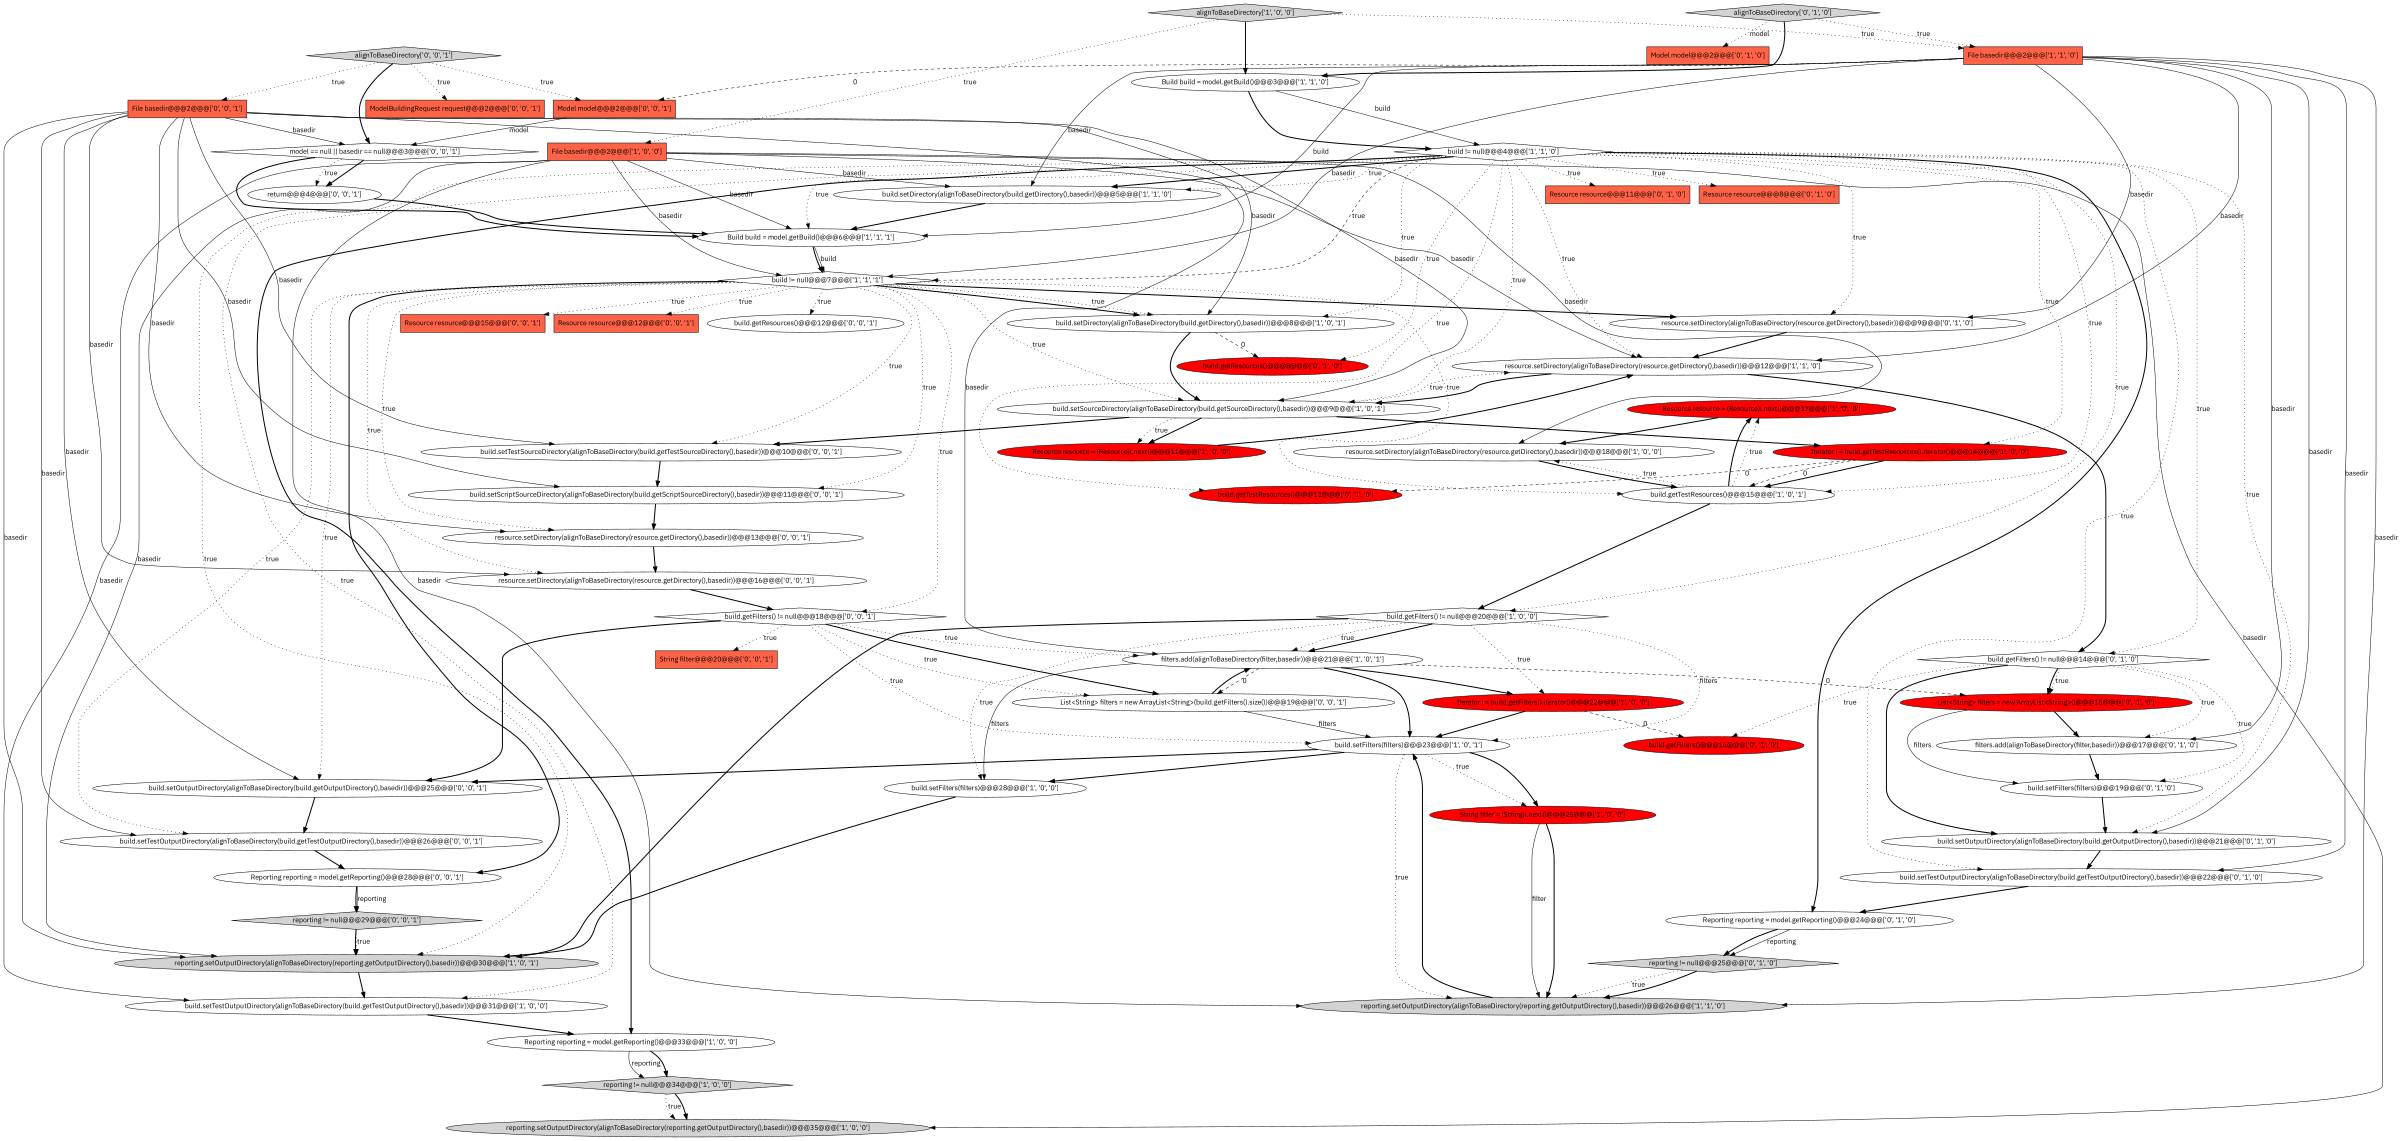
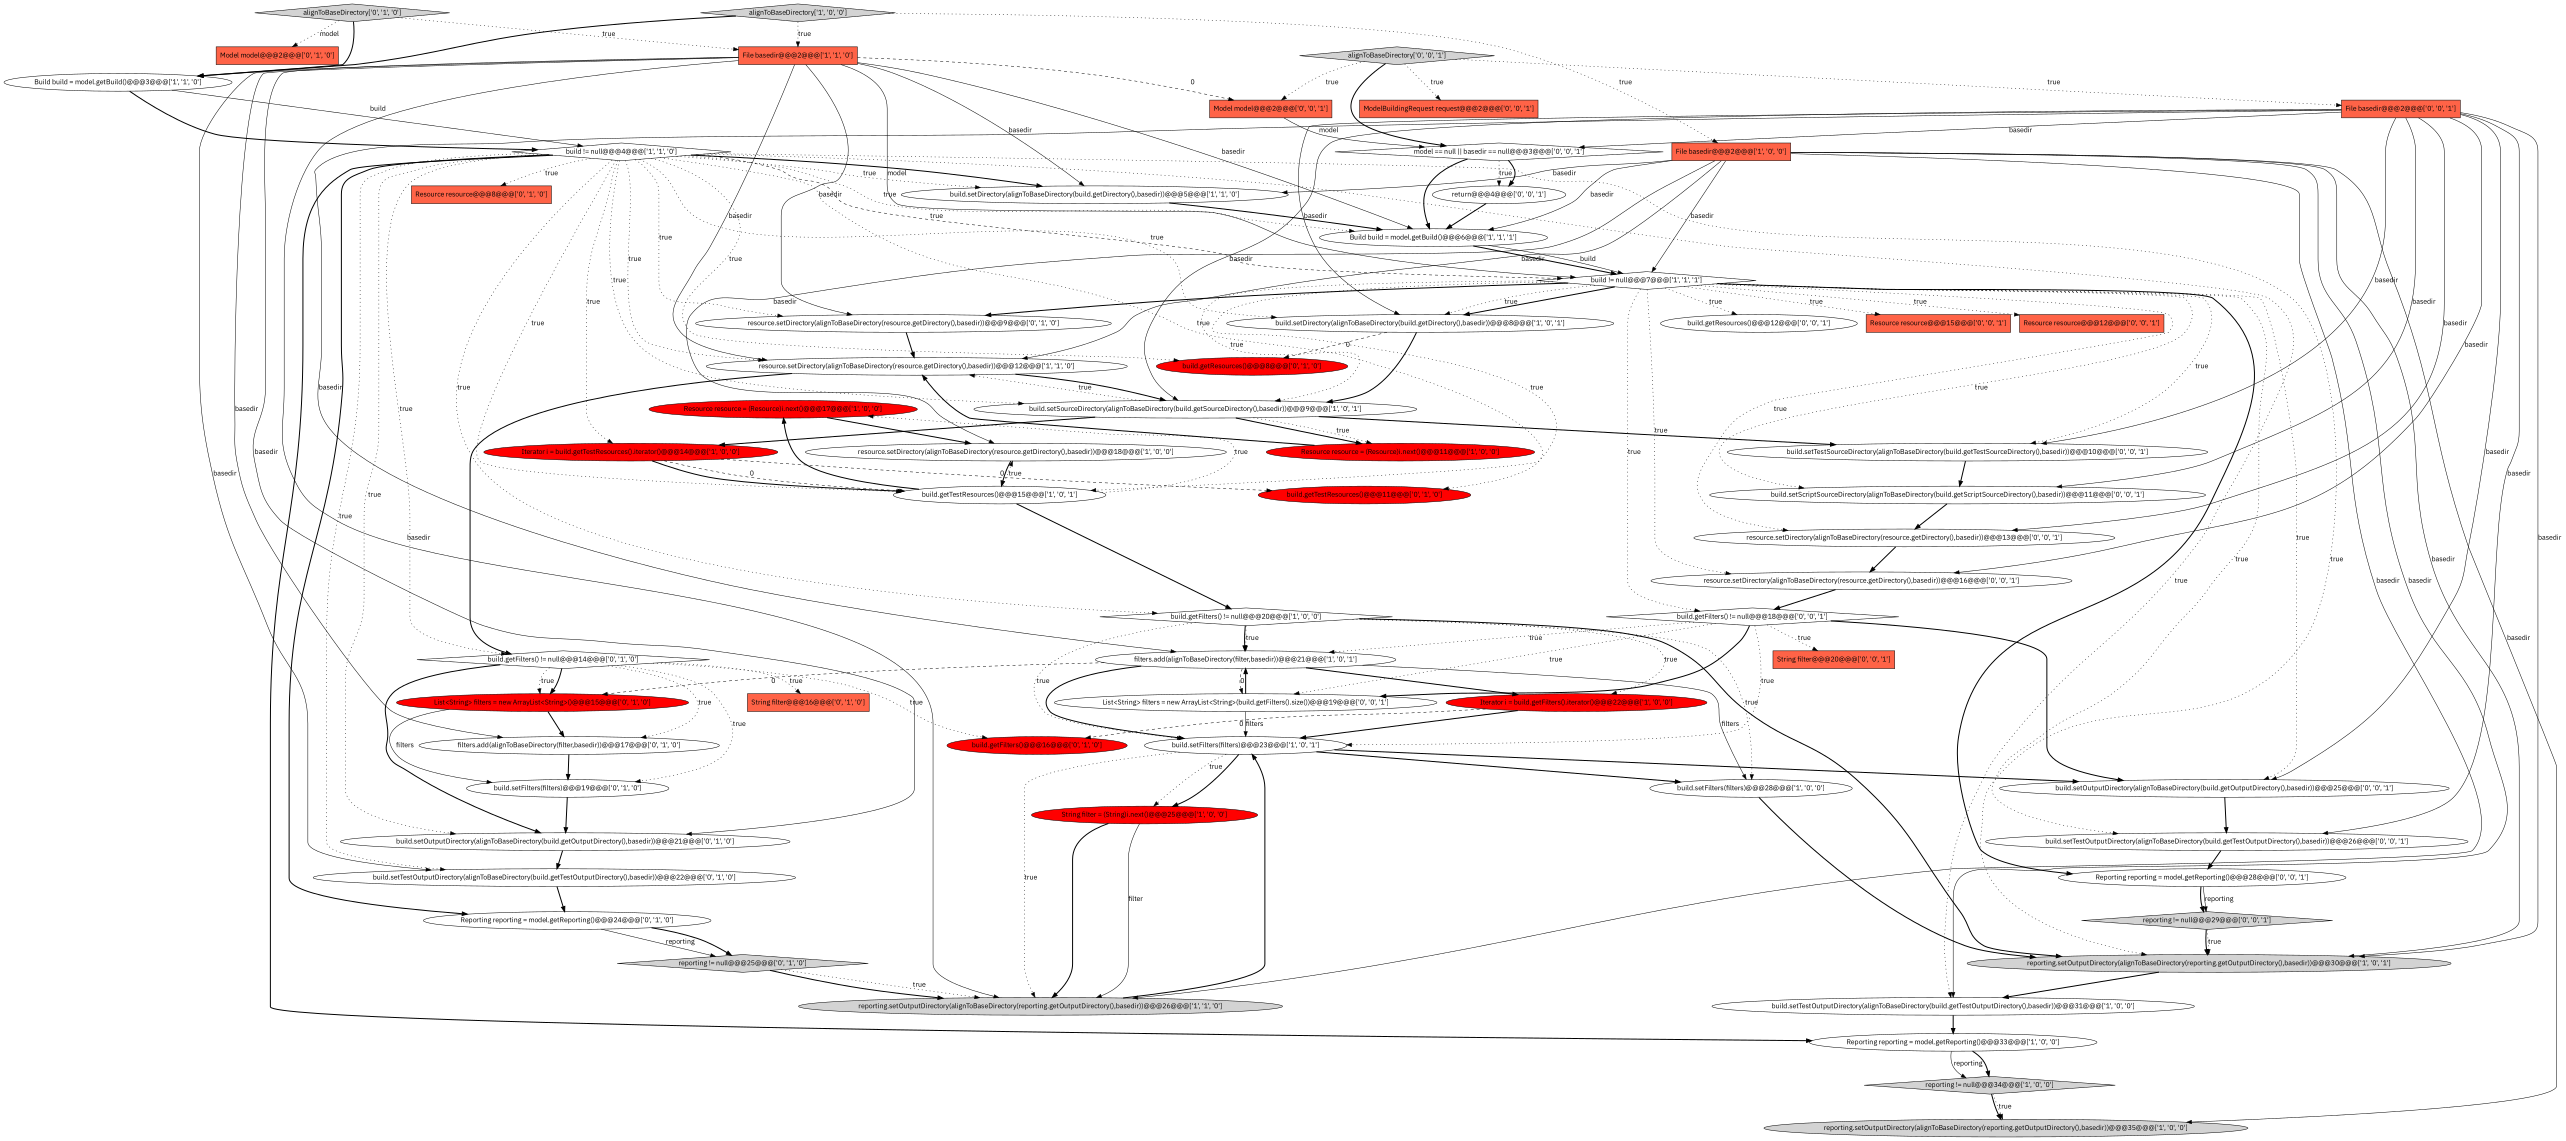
(1321, 152) -> (1233, 152)
(1344, 173) -> (897, 173)
(1618, 195) -> none
(1709, 681) -> (1043, 681)
none -> (808, 703)
